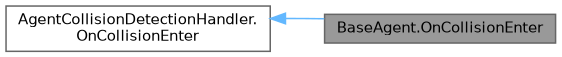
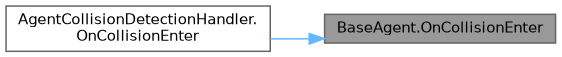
(305, 19) -> (290, 39)
